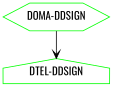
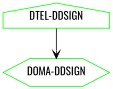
(56, 41) -> (56, 40)
